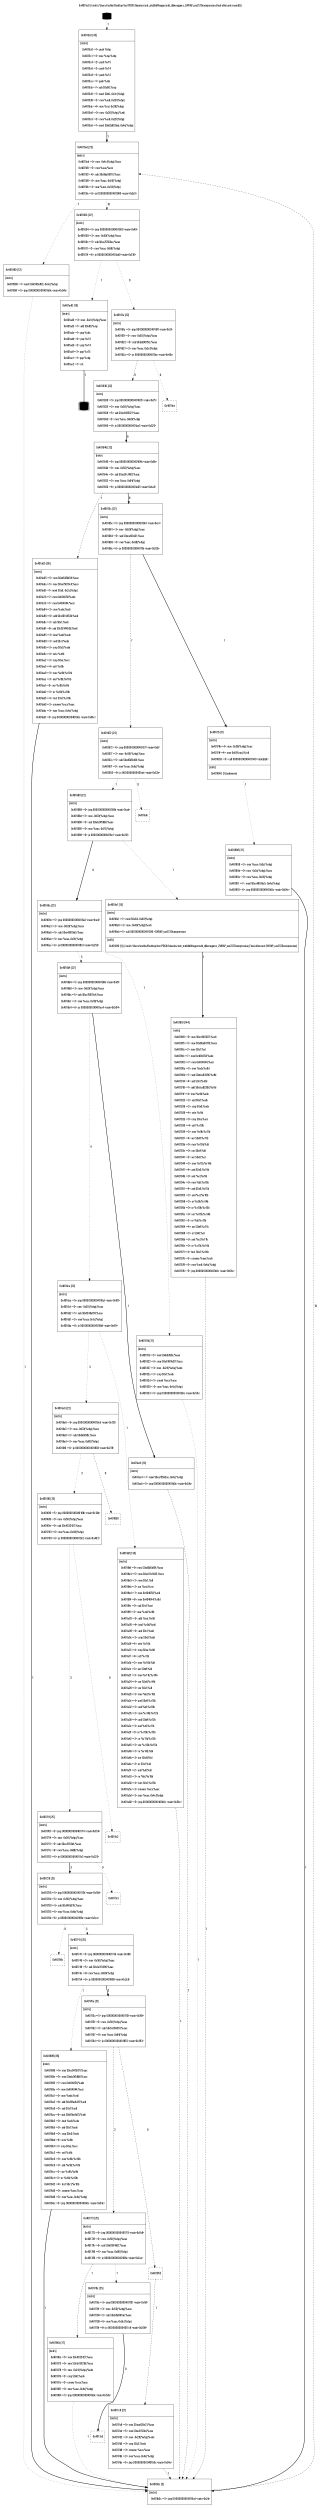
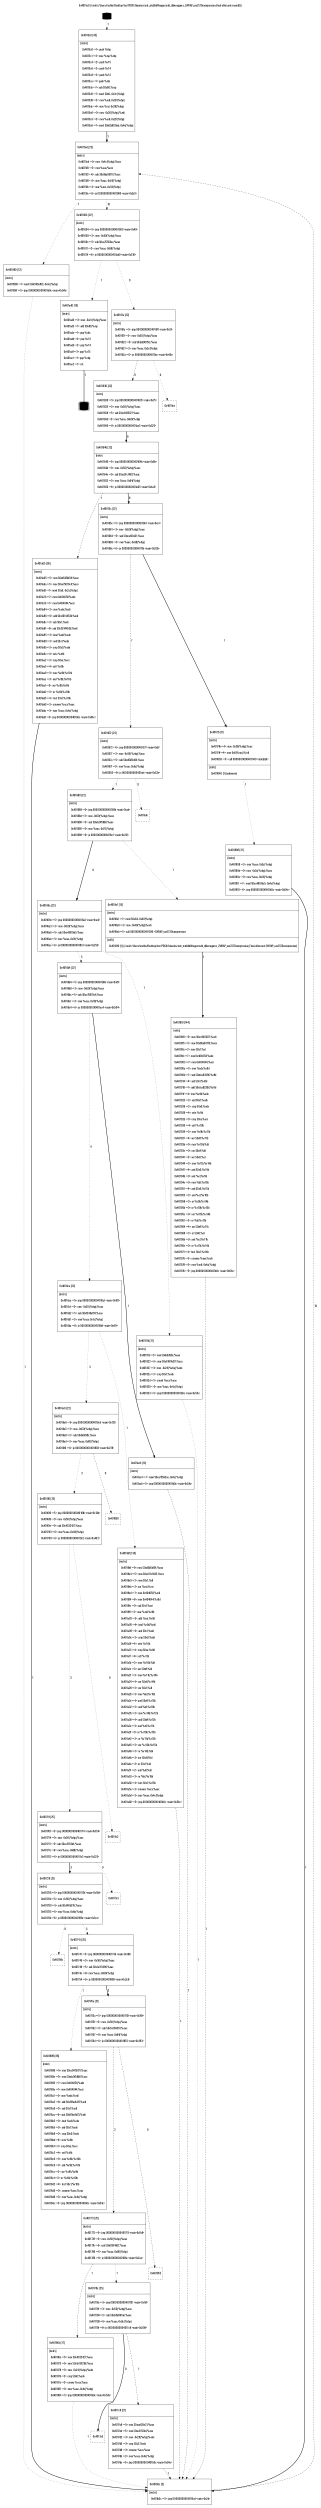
(151, 2341) -> (133, 2368)
(44, 2384) -> none
